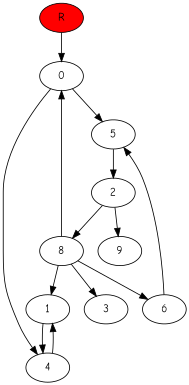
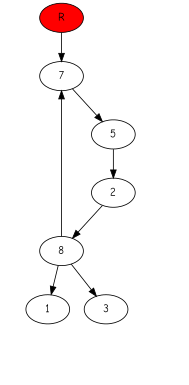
(62, 76) -> (62, 76)
(120, 251) -> none
(164, 309) -> none
(48, 368) -> none
